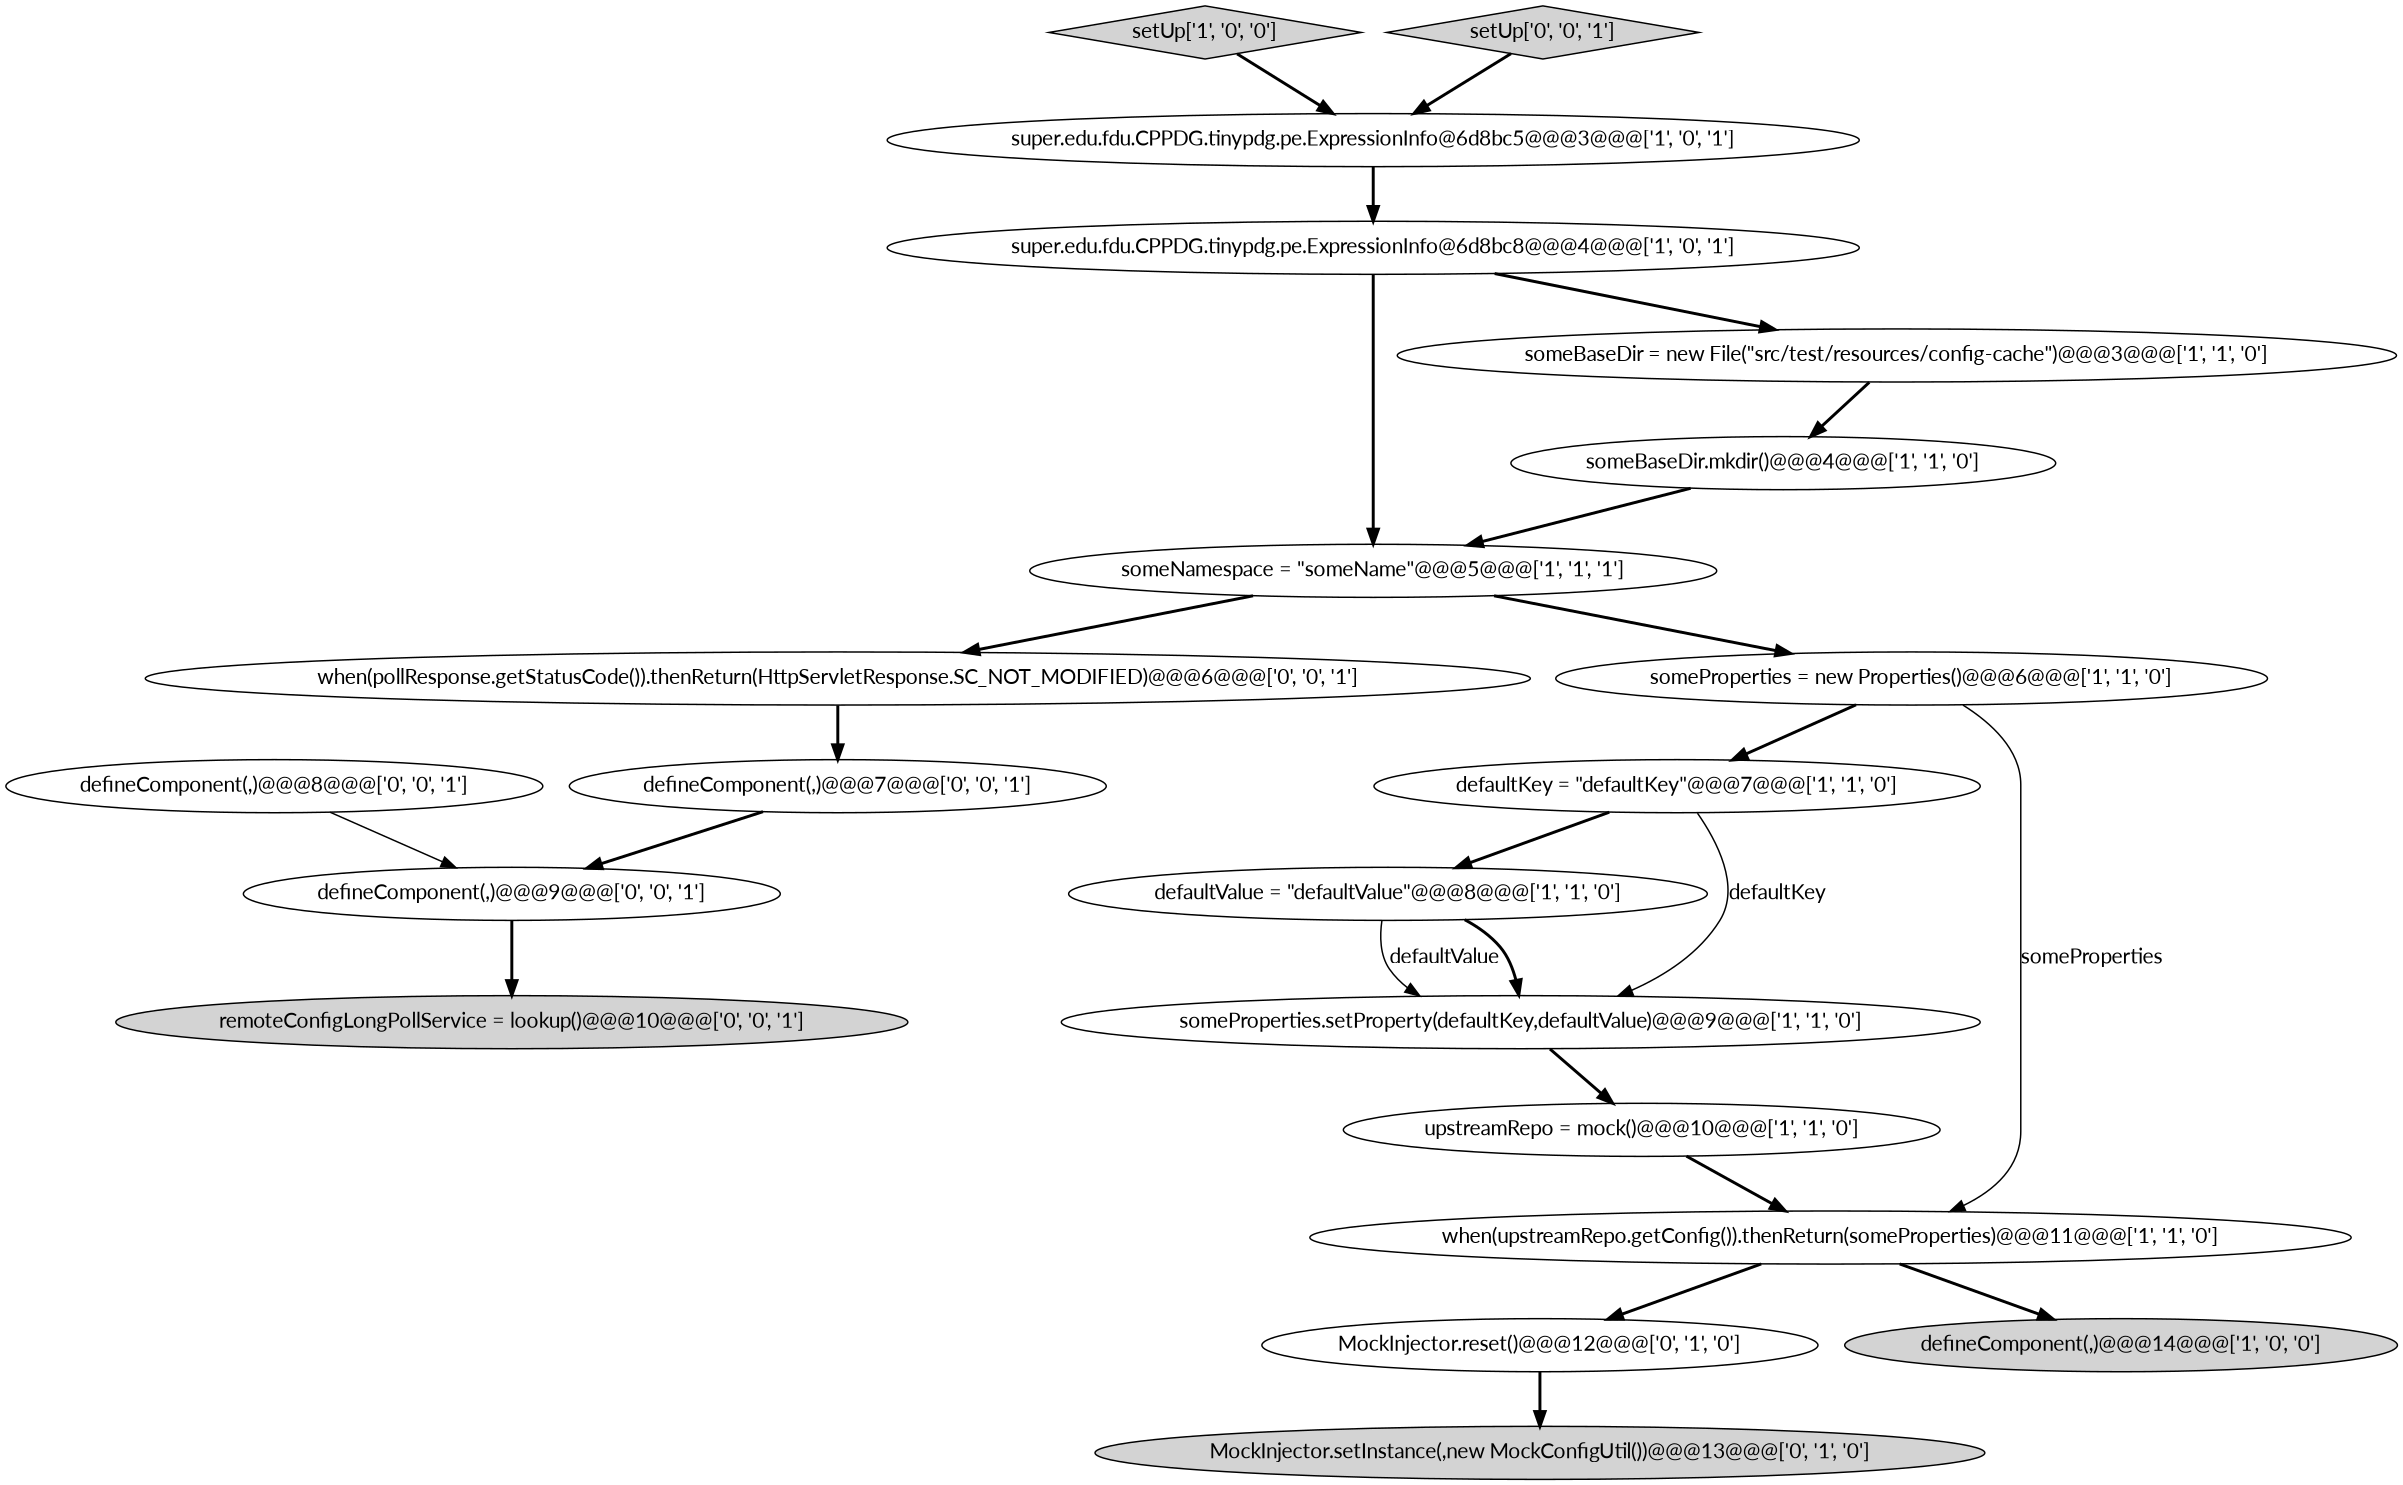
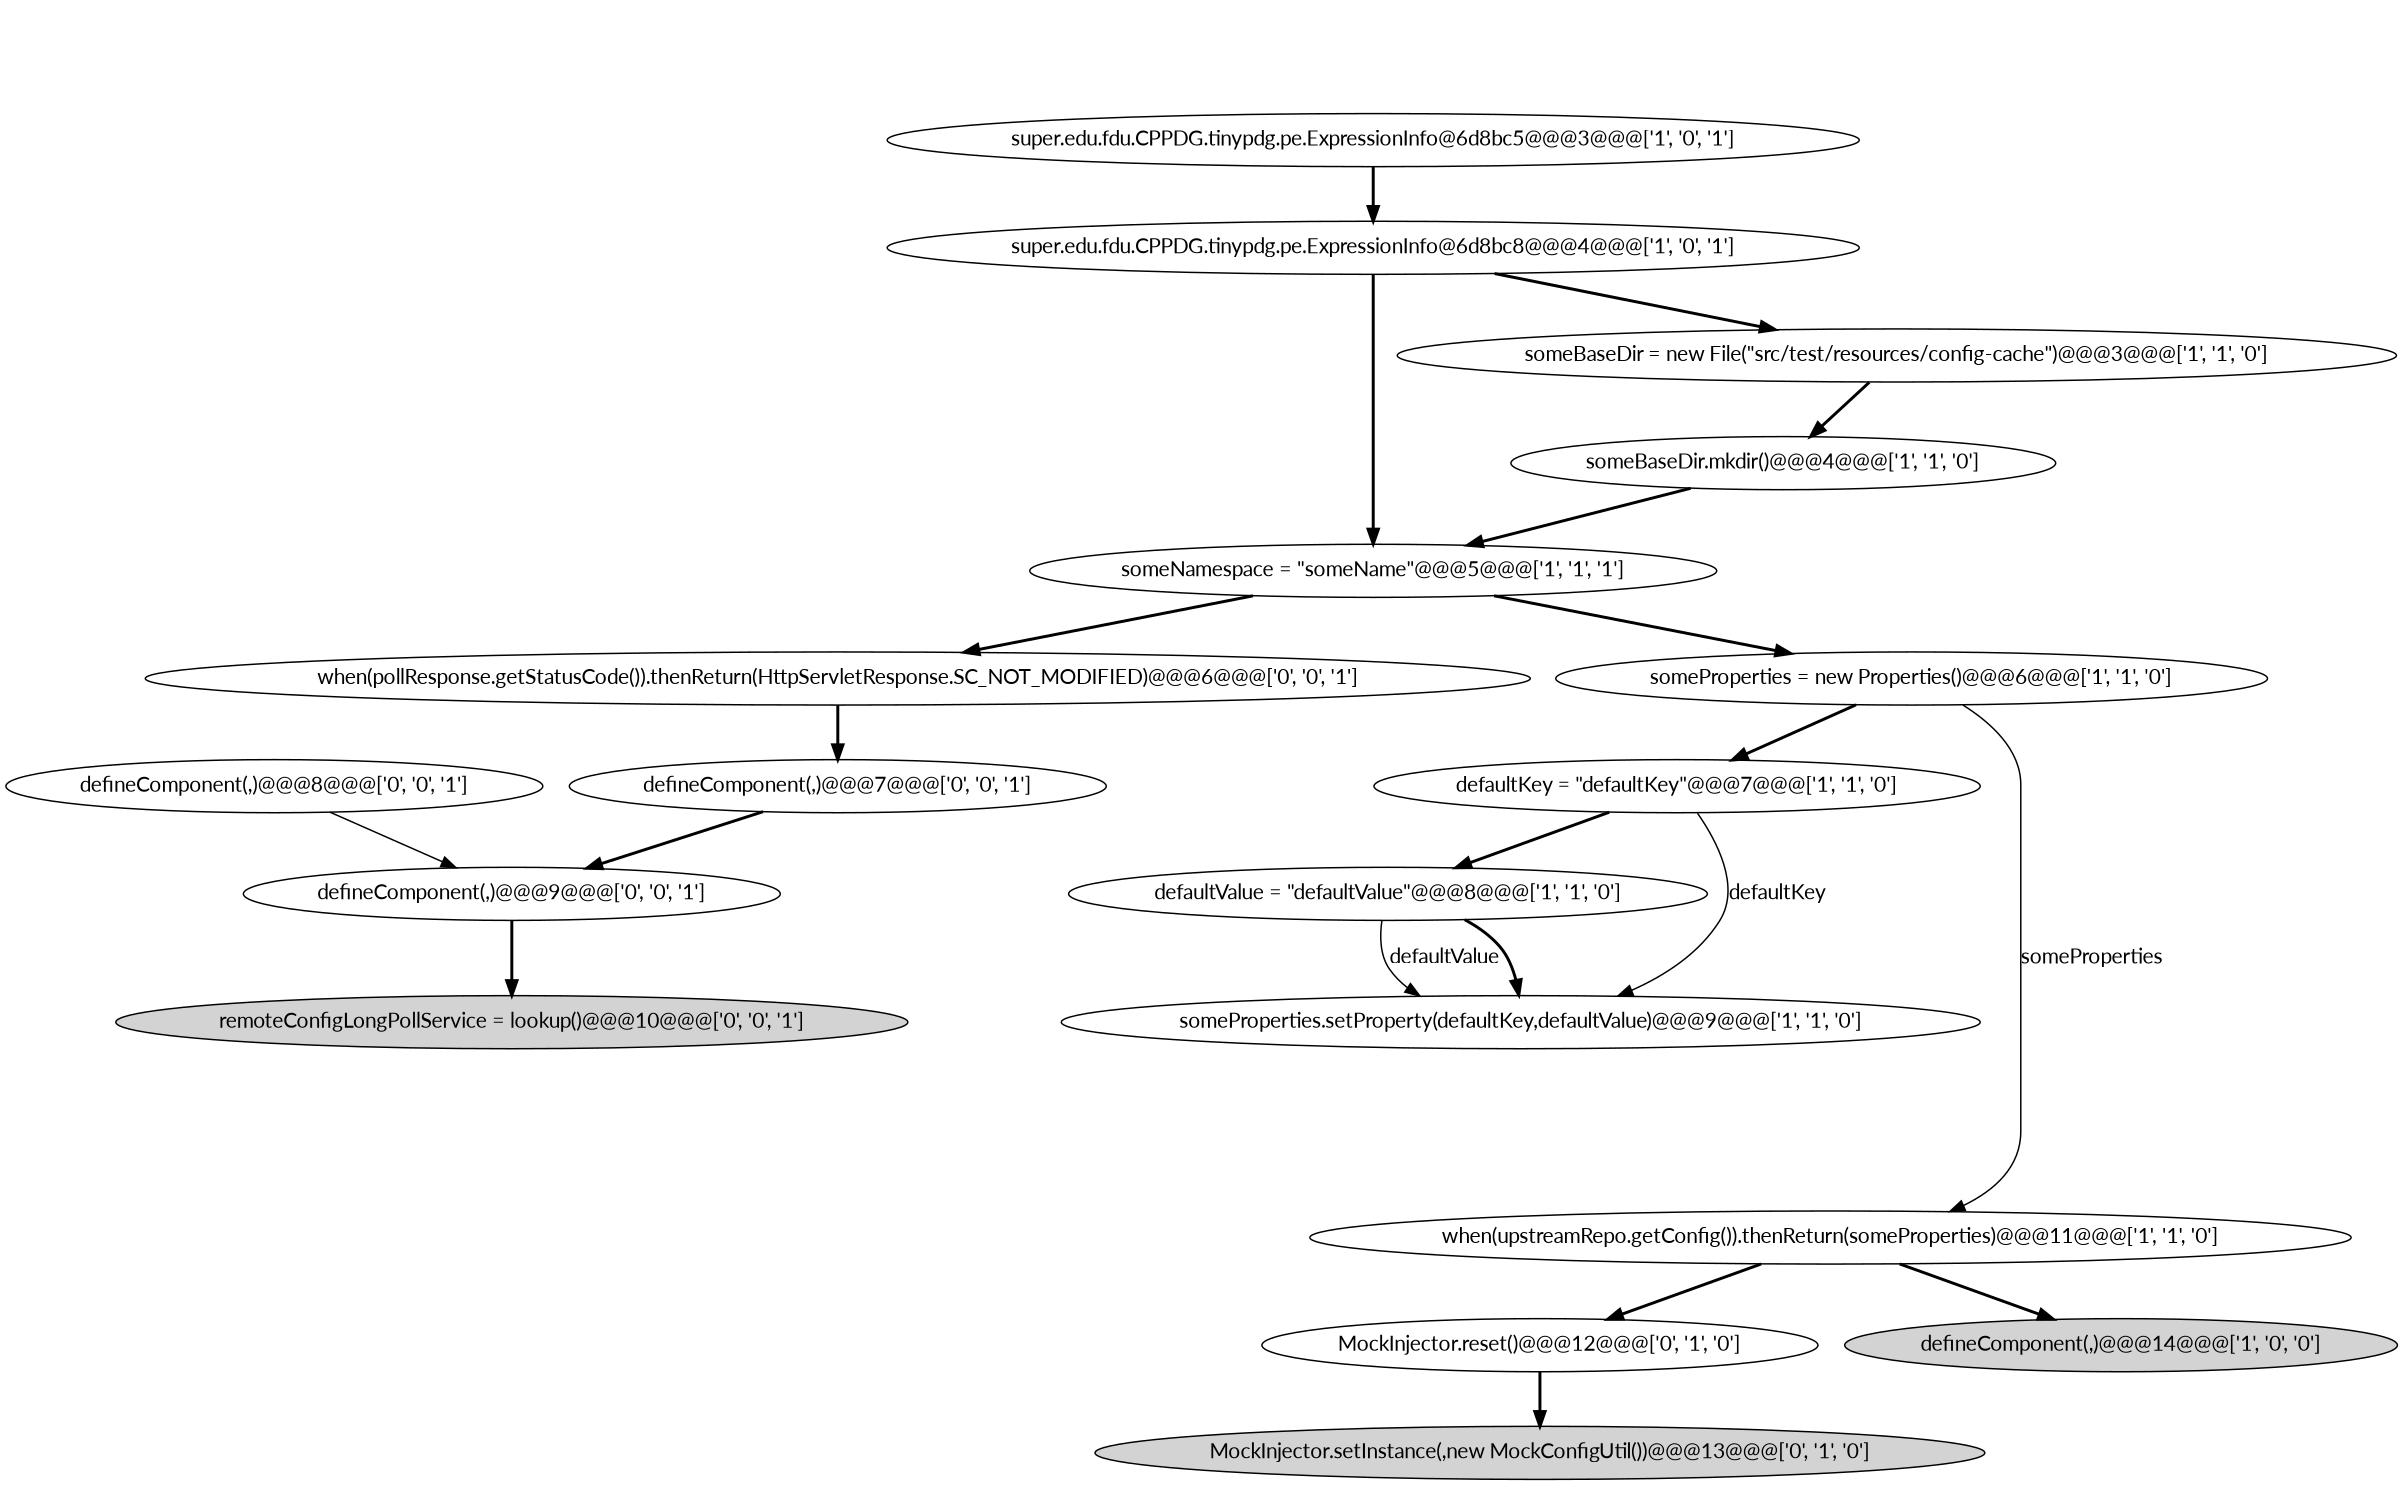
(1205, 32) -> none
(1543, 32) -> none
(1642, 1130) -> none
